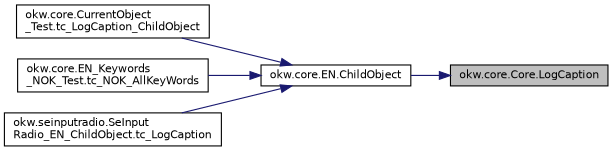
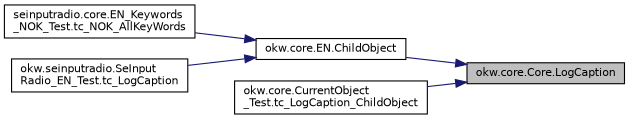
(231, 50) -> (441, 85)
(113, 75) -> (100, 21)
(113, 129) -> (100, 75)
